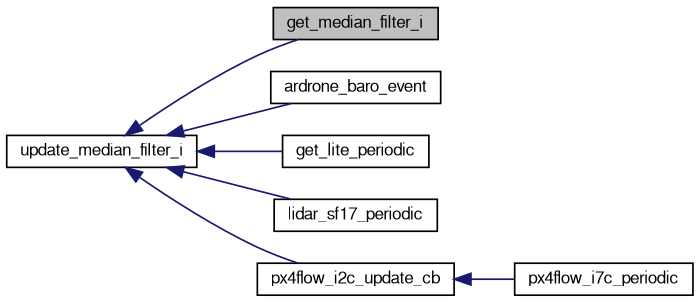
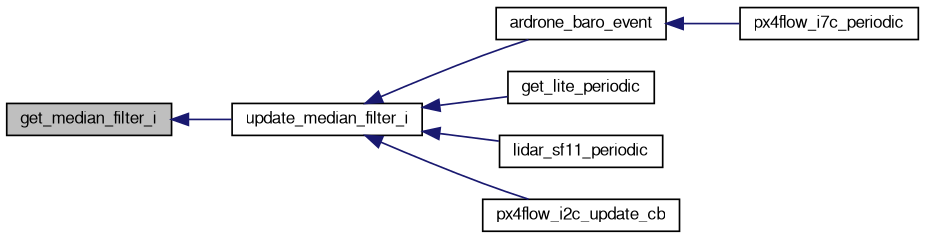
(216, 77) -> (210, 119)
(356, 215) -> (581, 151)
(493, 279) -> (711, 24)
